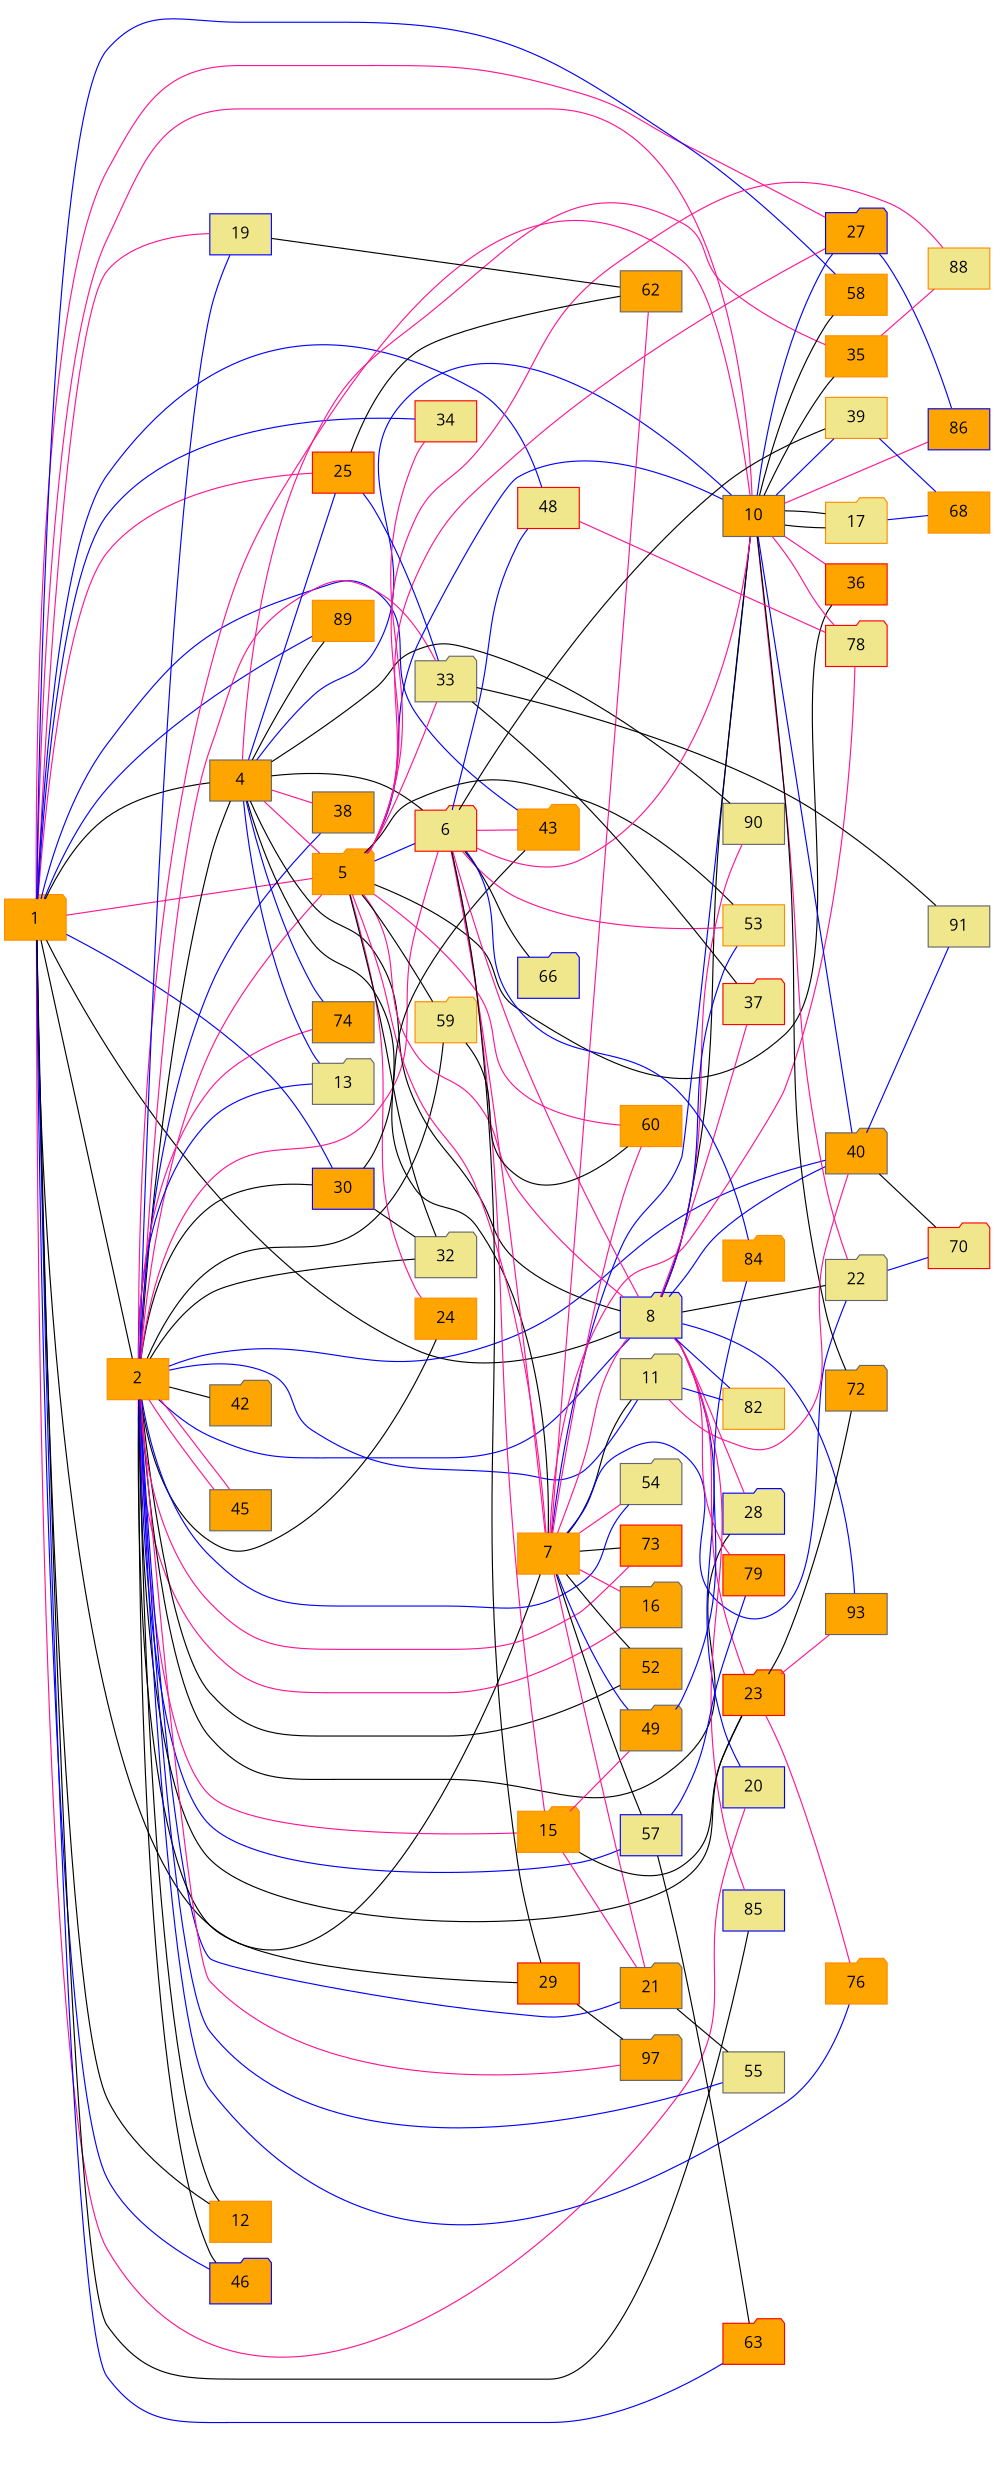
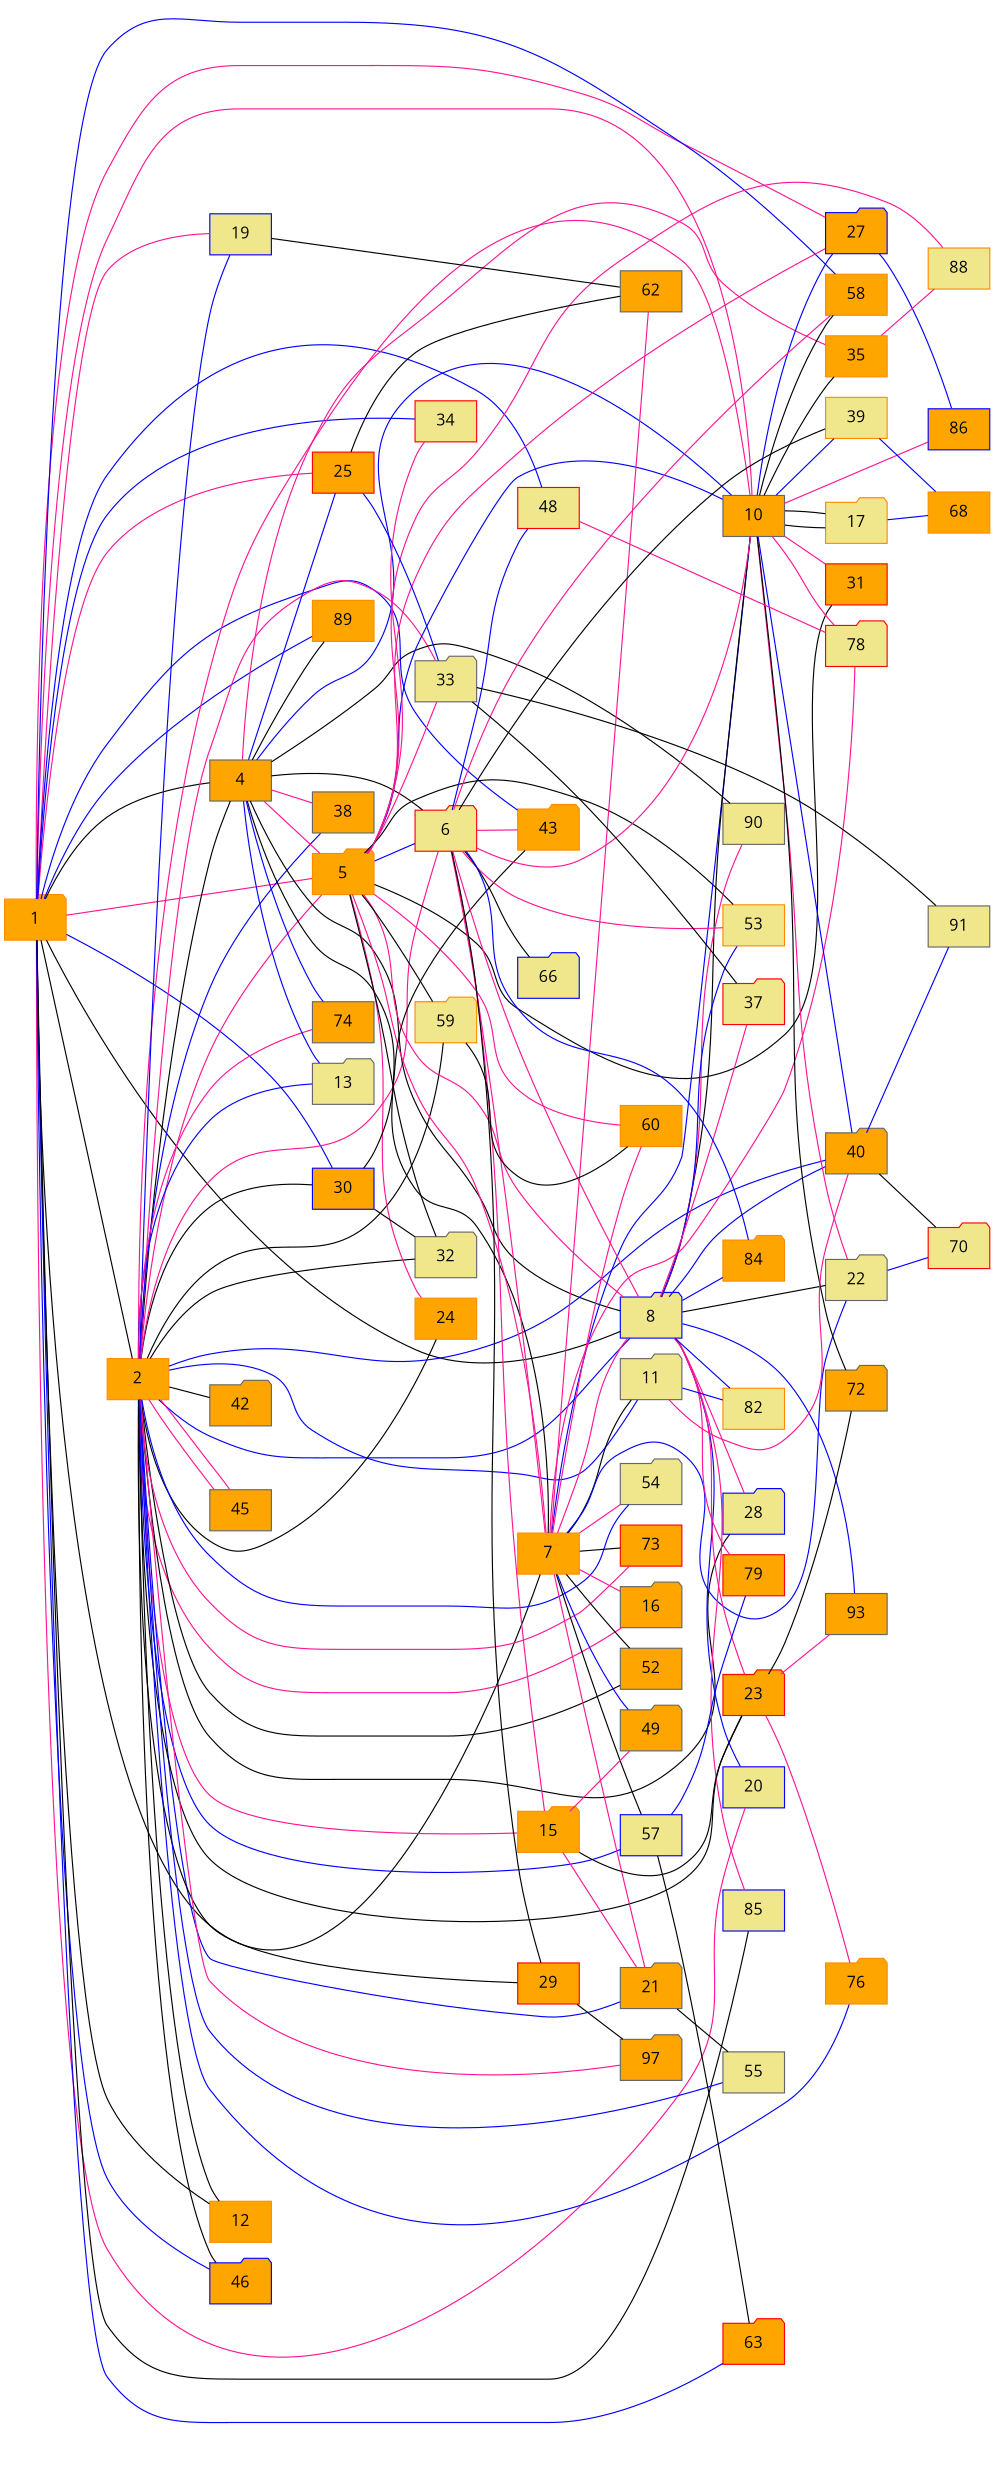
none -> (599, 551)
(856, 584) -> (856, 584)
(718, 1410) -> (703, 1289)
